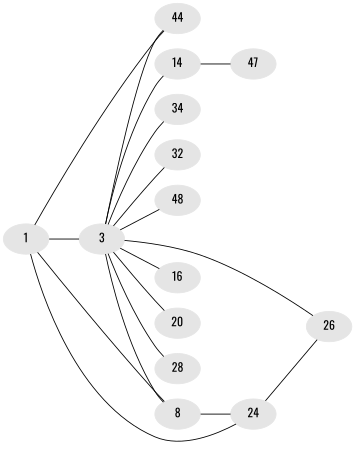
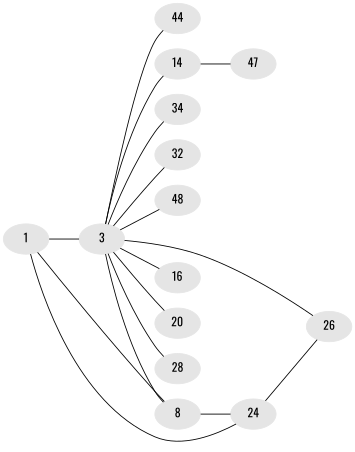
(95, 125) -> none
